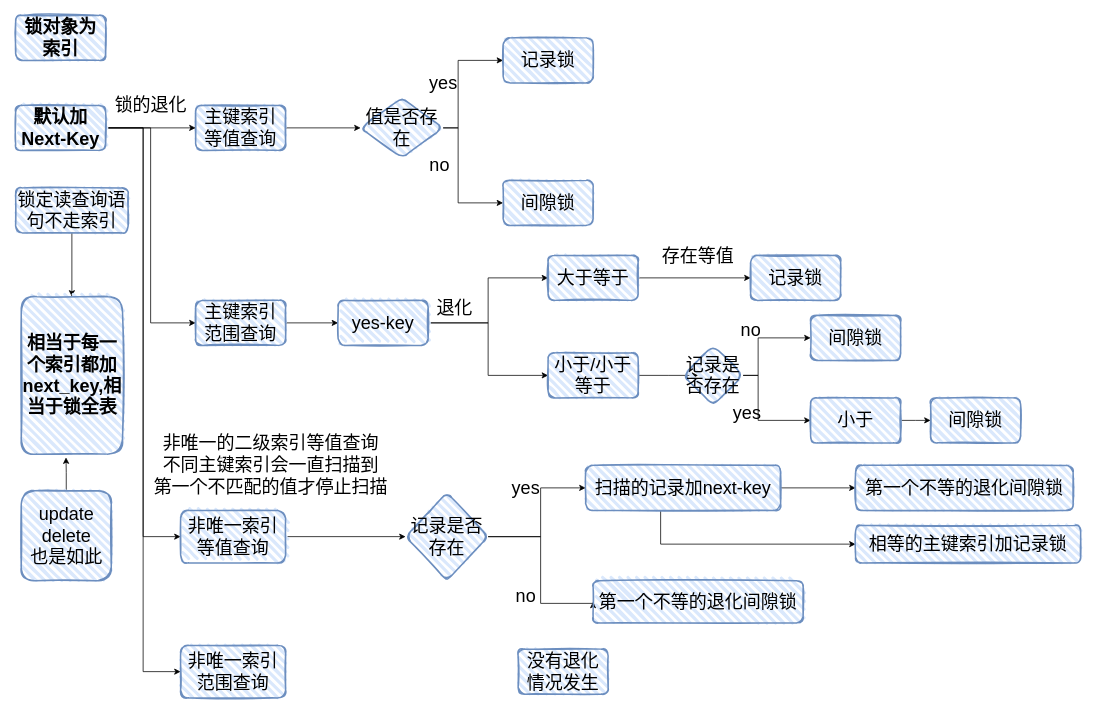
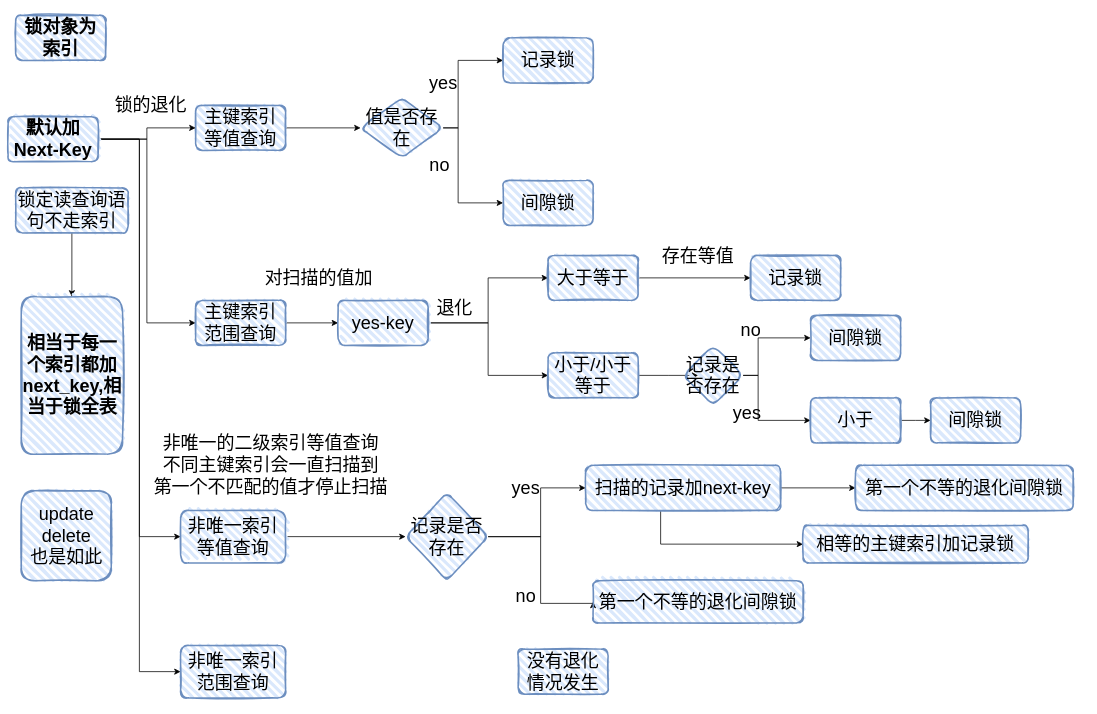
(60, 128) -> (53, 139)
none -> (318, 278)
(66, 475) -> none
(968, 544) -> (915, 544)
